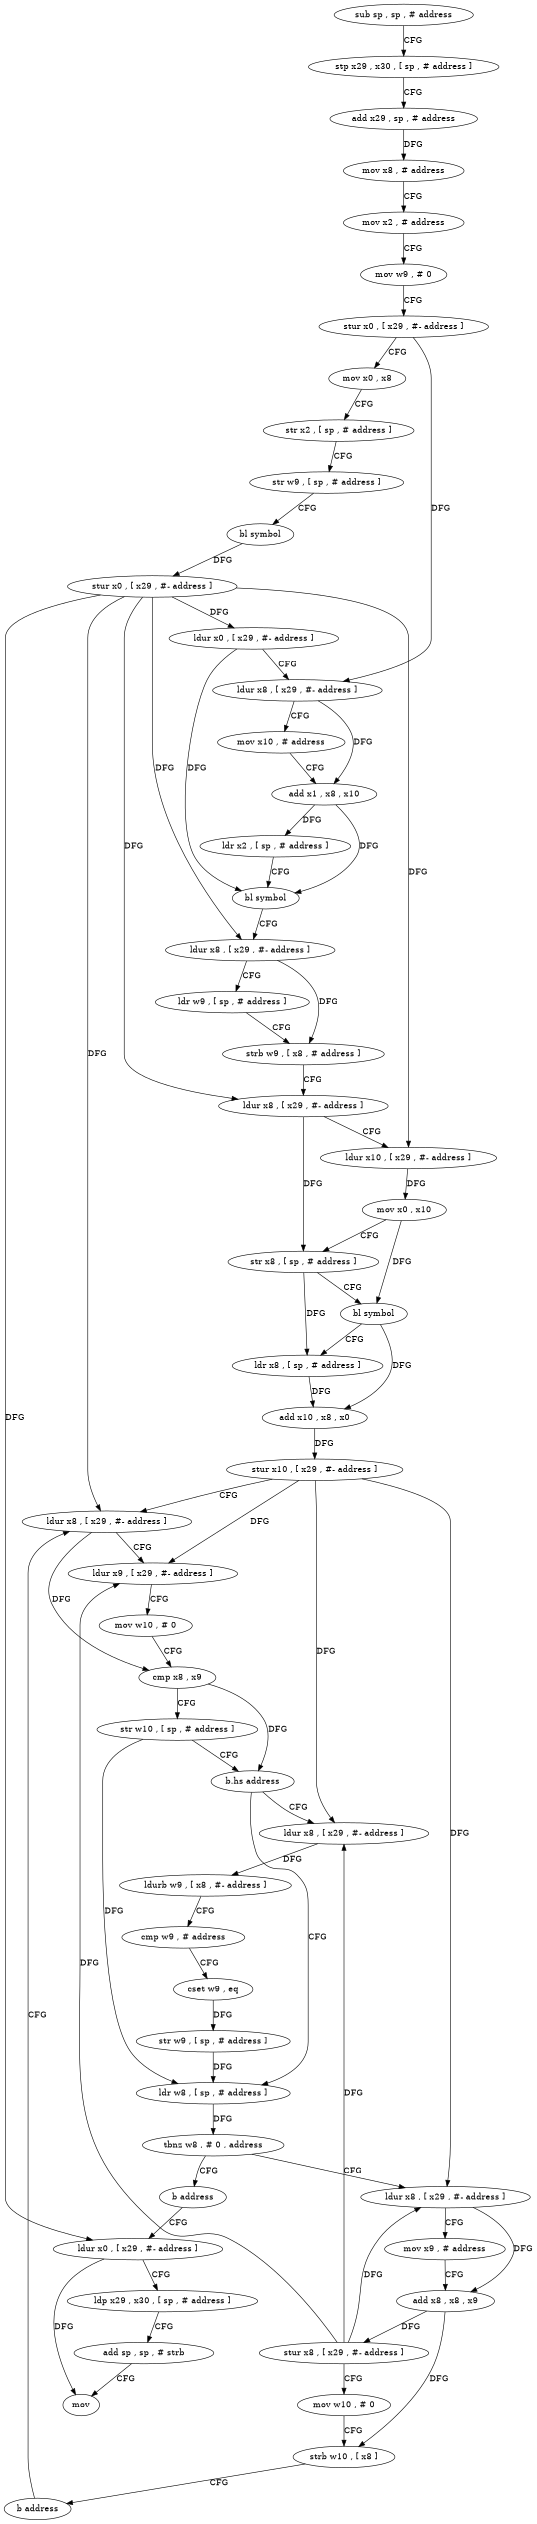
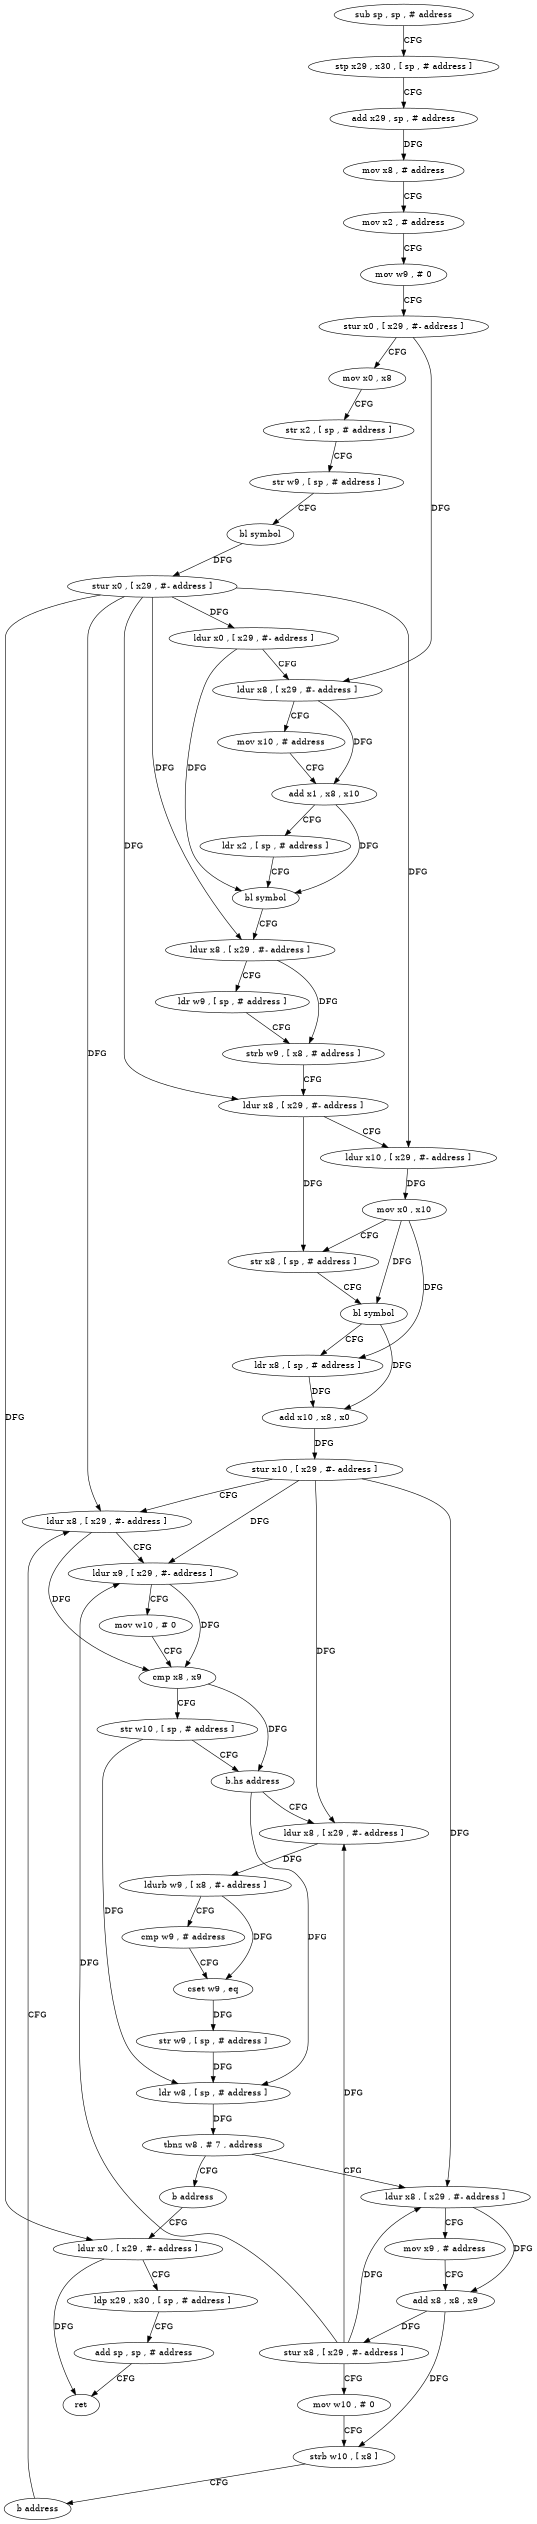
(312, 820) -> (312, 820)
(305, 1311) -> (422, 1302)
none -> (199, 1618)
none -> (252, 1933)
(318, 1937) -> (318, 1937)
(213, 2145) -> (213, 2145)
(144, 2353) -> (144, 2353)
(81, 2405) -> (81, 2405)
